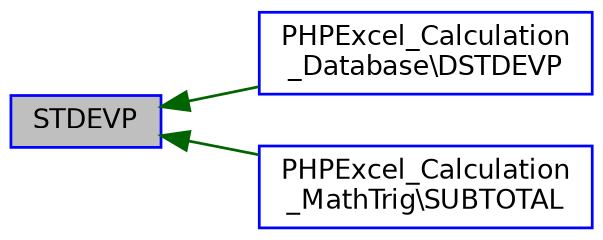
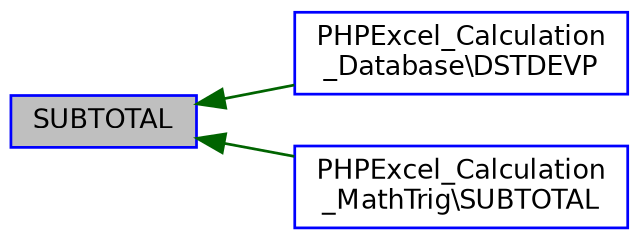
(86, 121) -> (104, 121)
